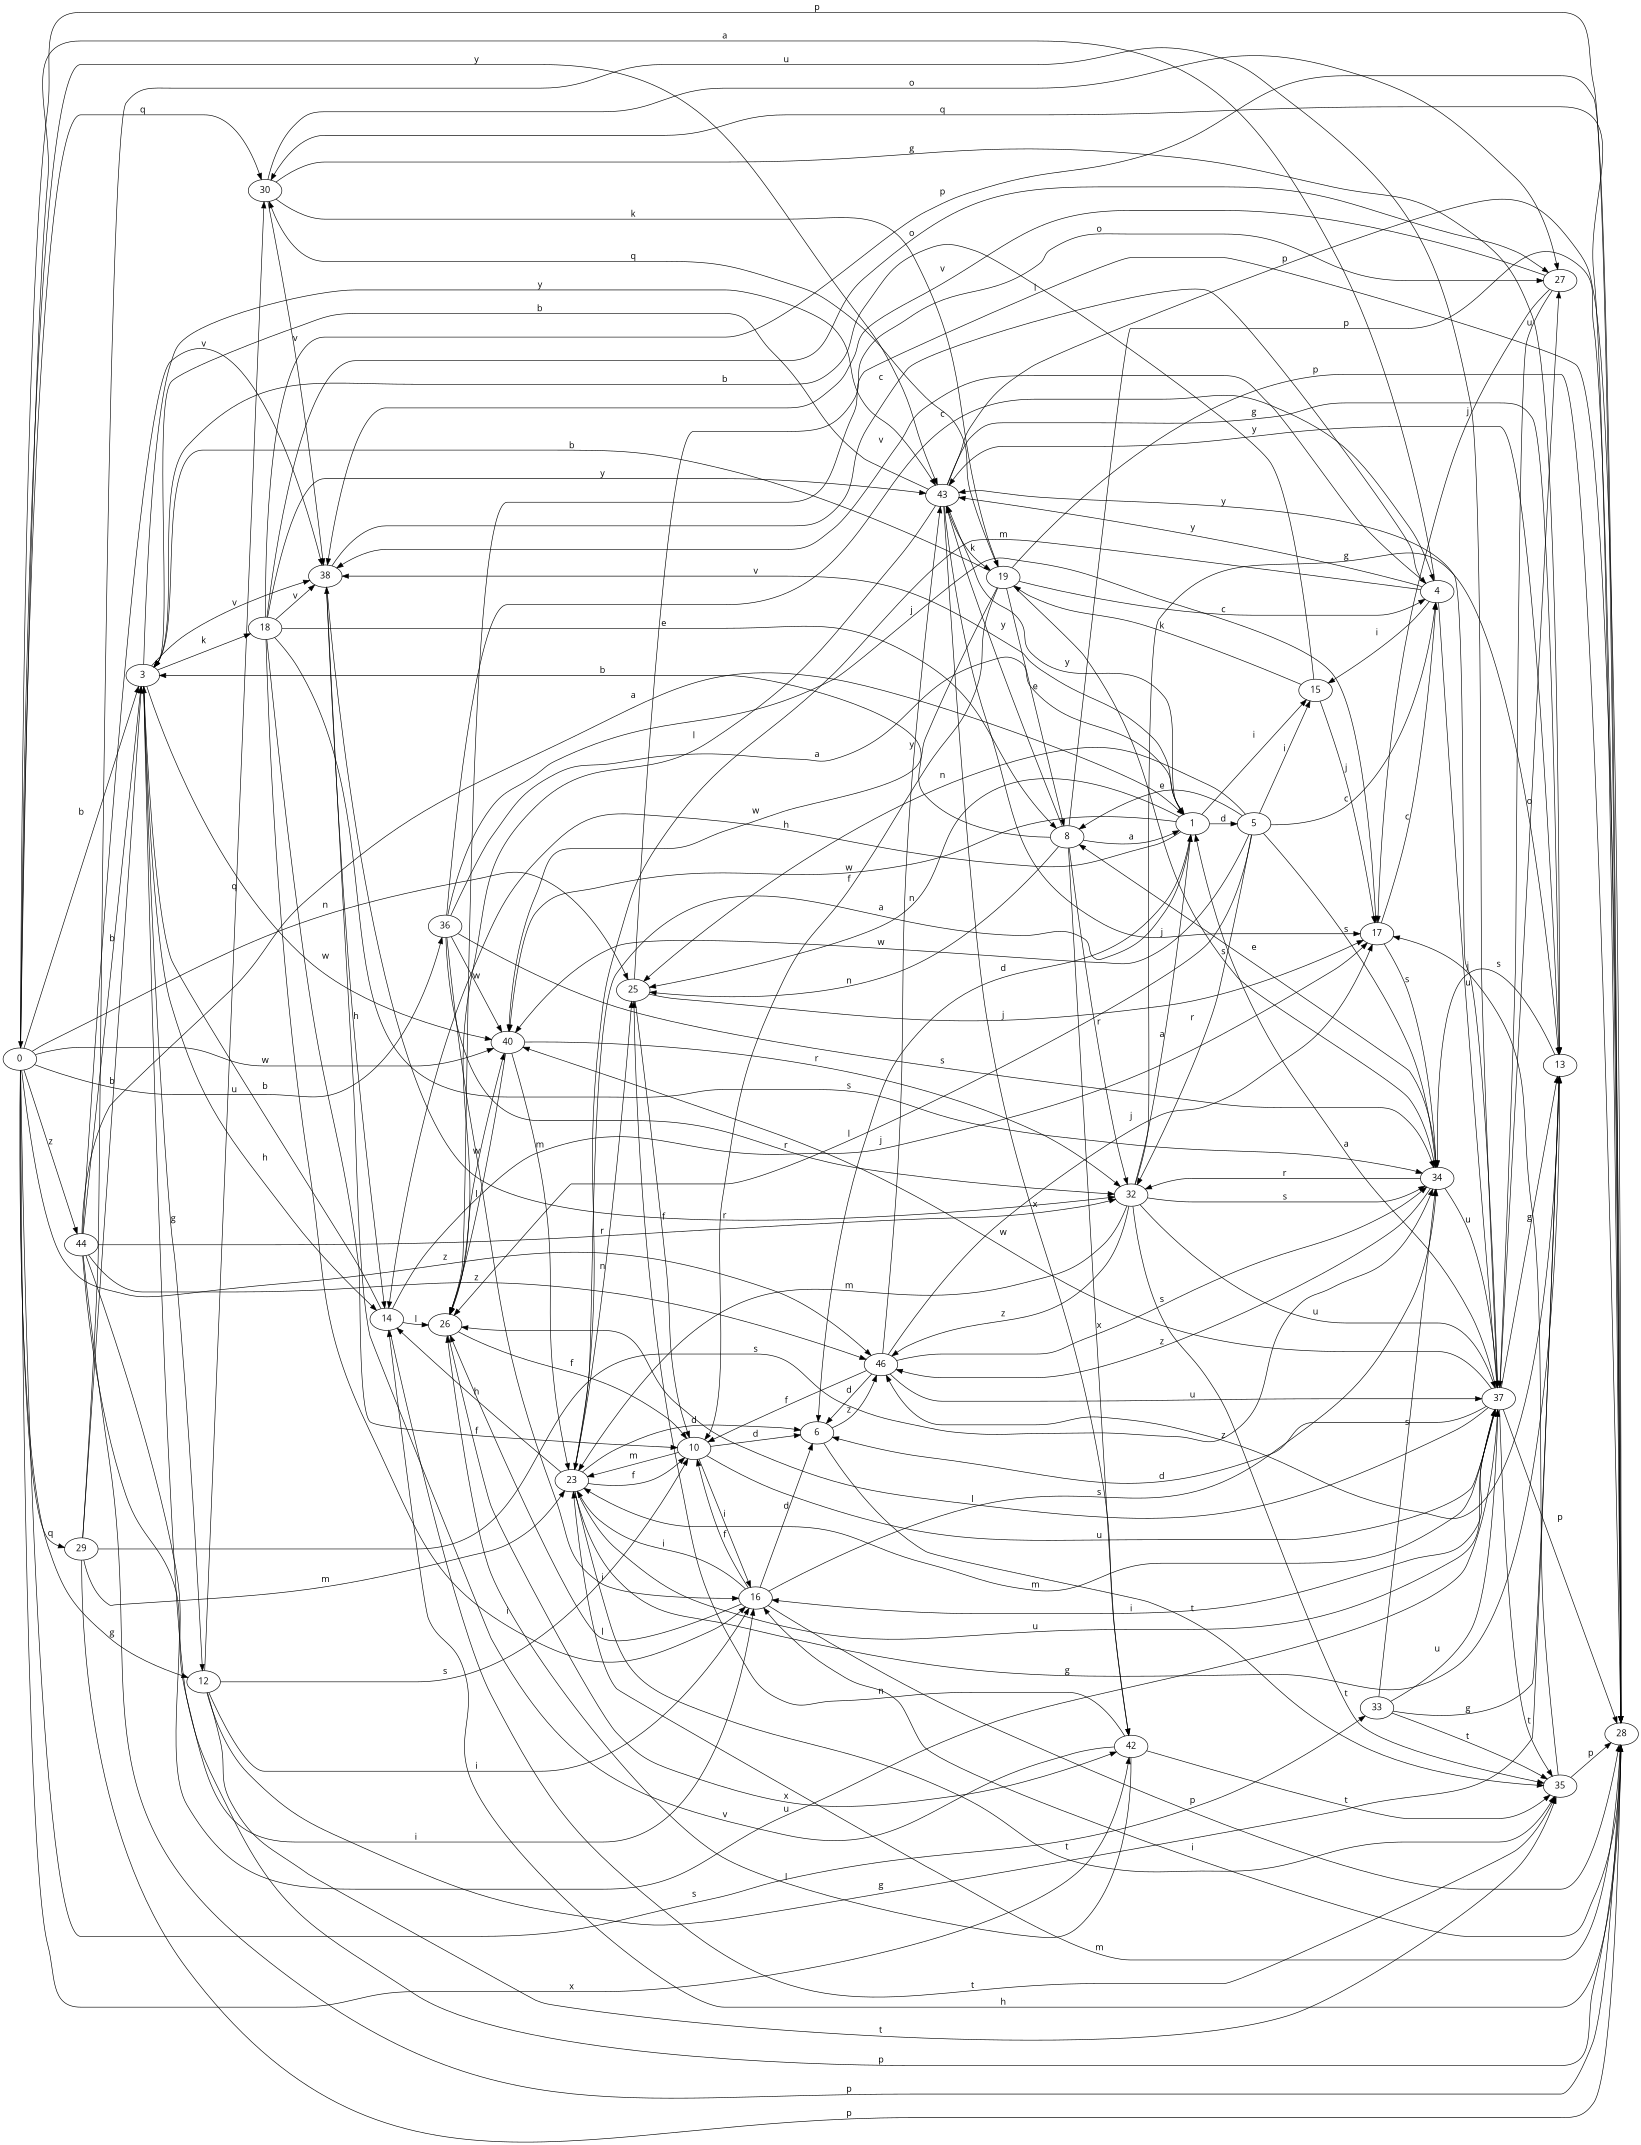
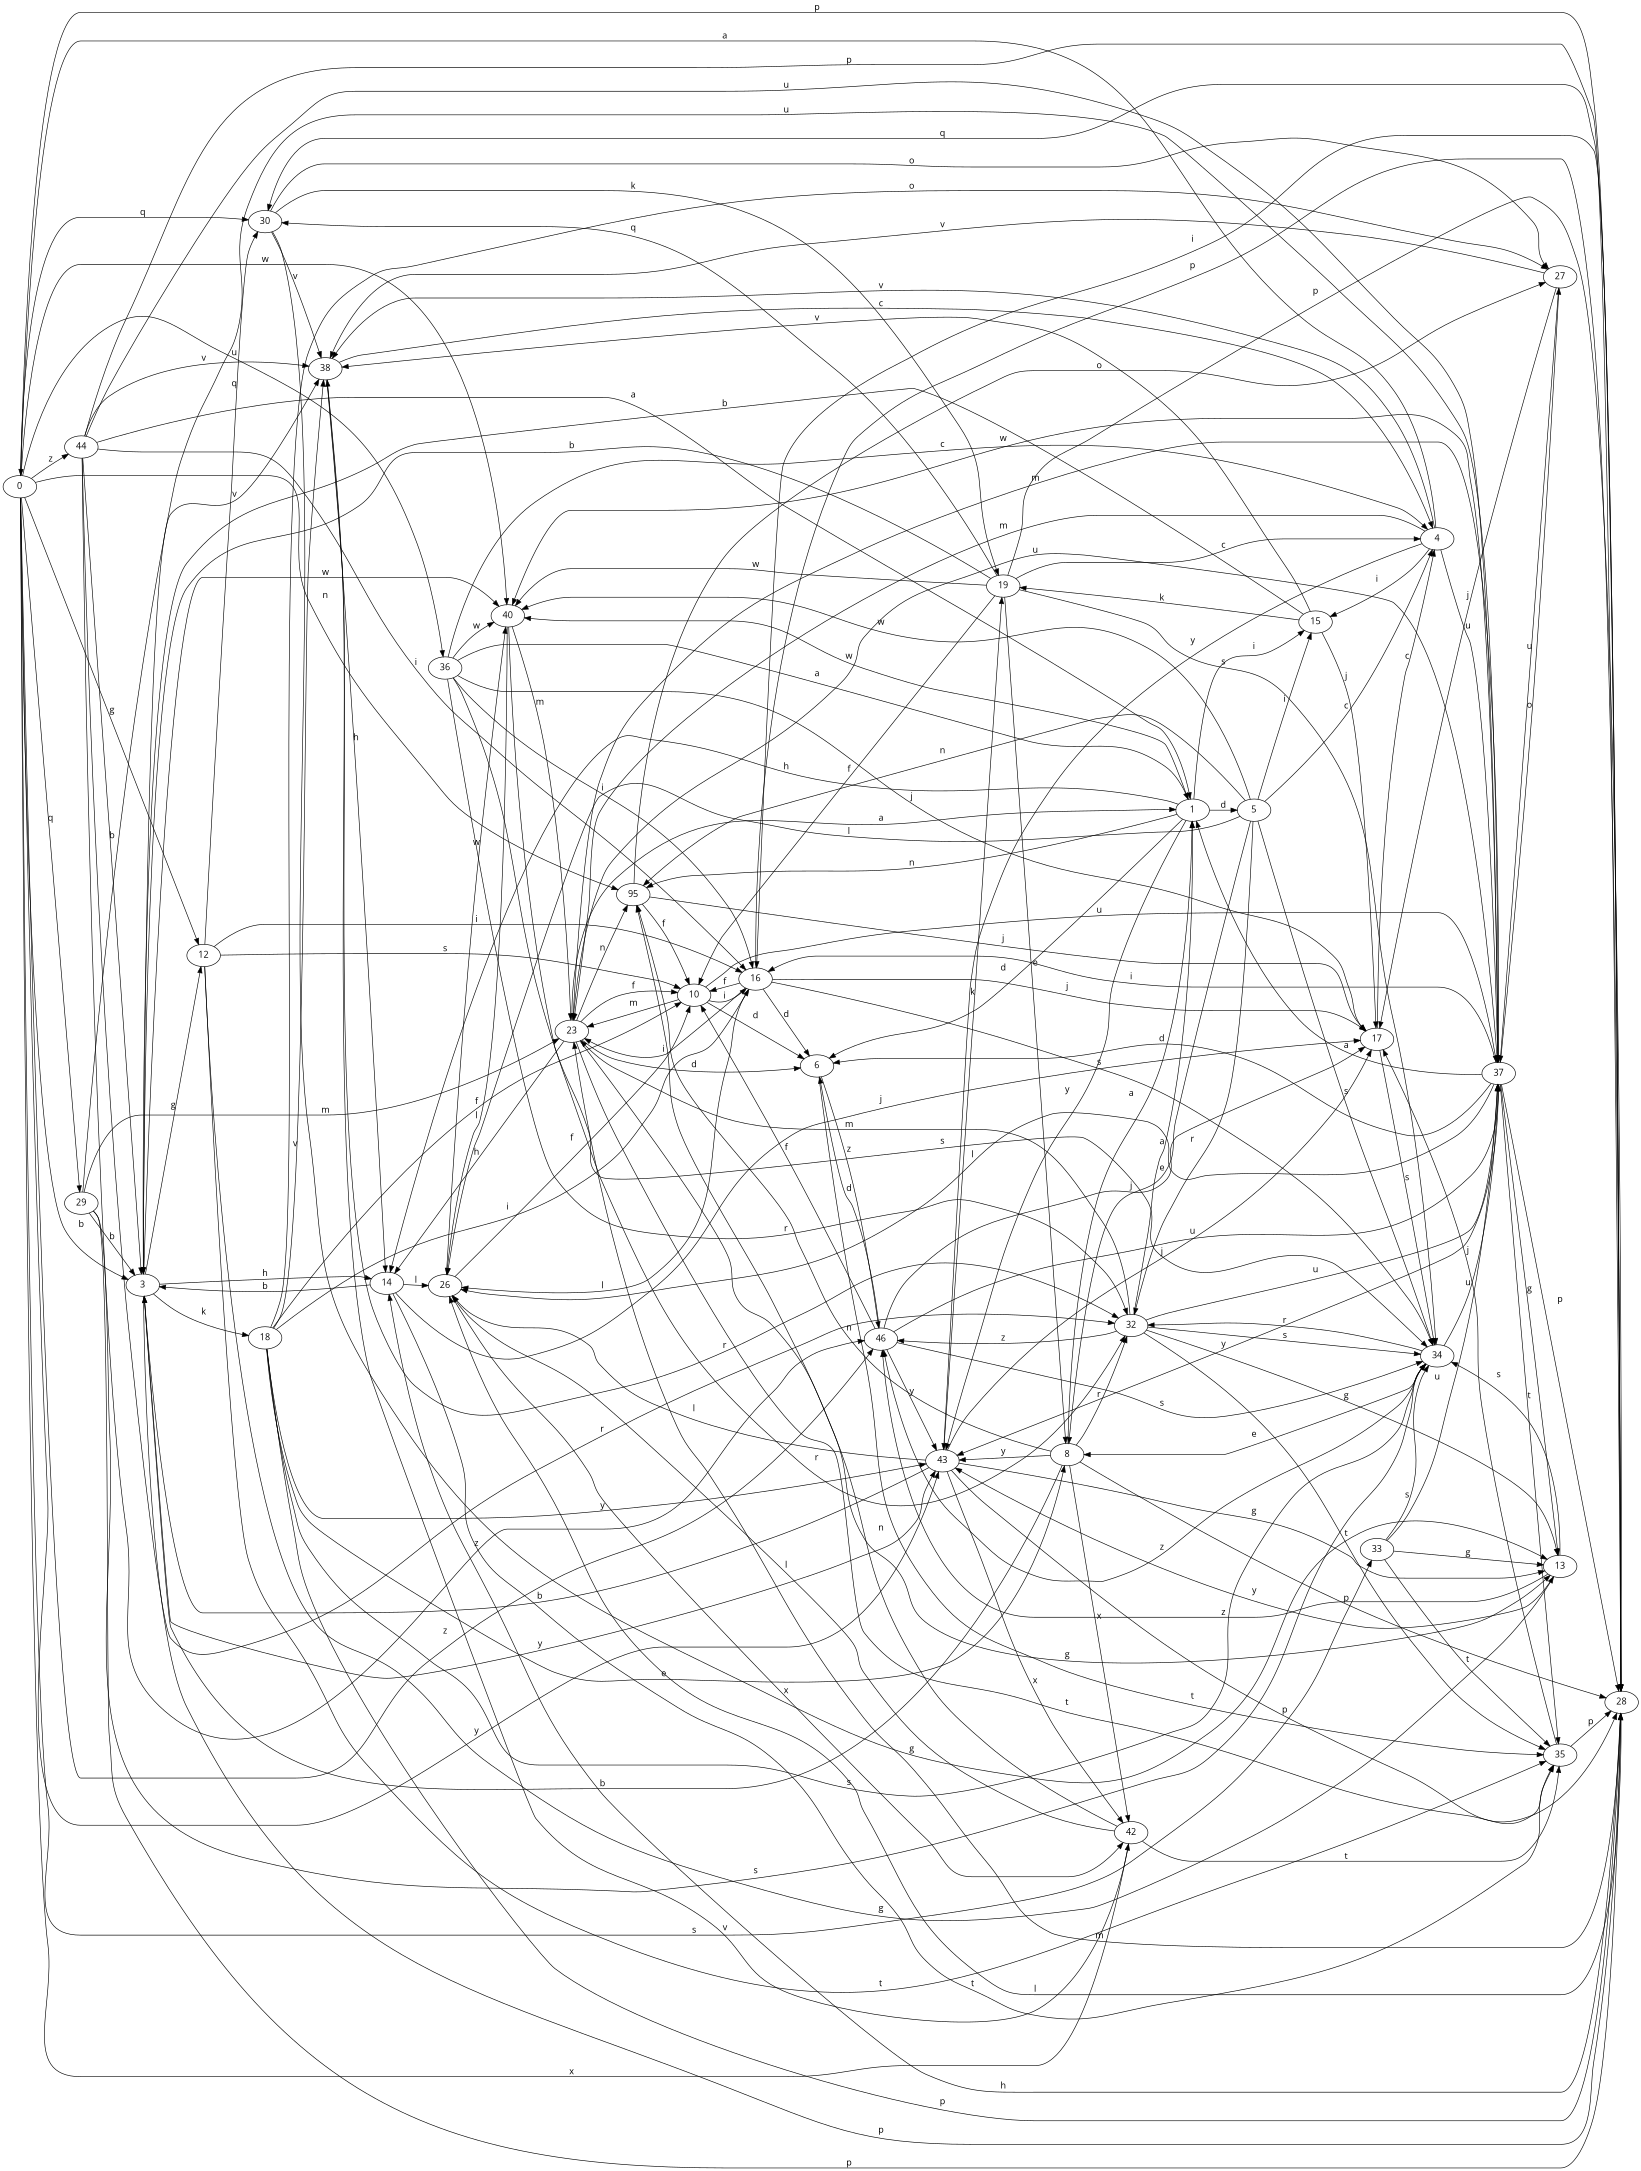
(838, 578) -> (894, 319)
(633, 990) -> (633, 895)
none -> (1068, 995)
